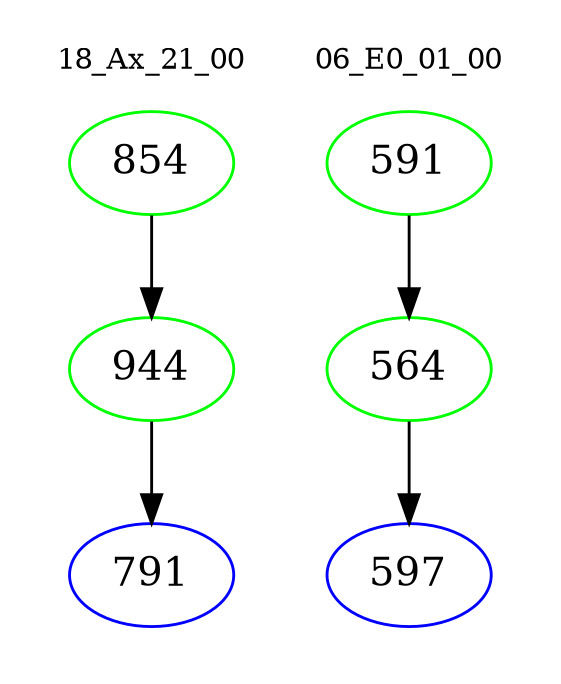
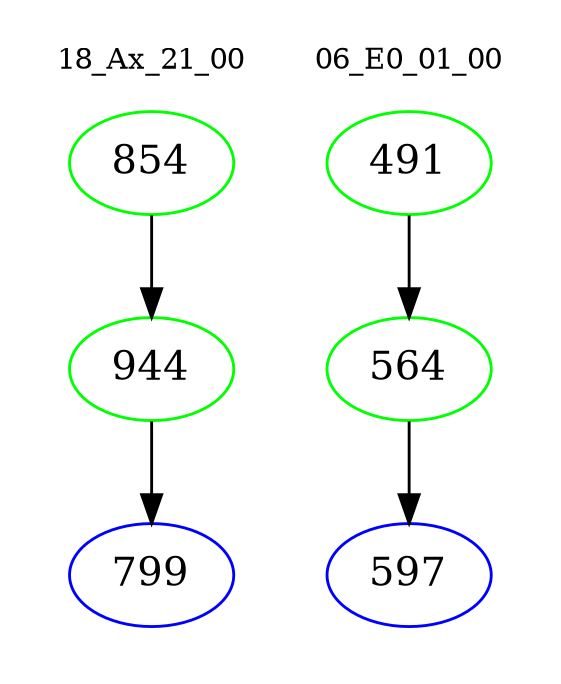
(409, 163) -> (409, 163)
(152, 575) -> (152, 575)
